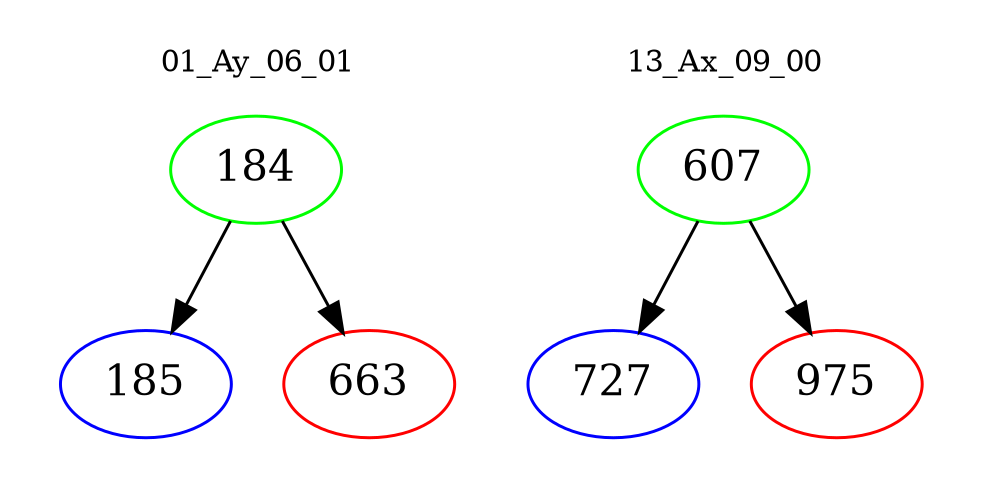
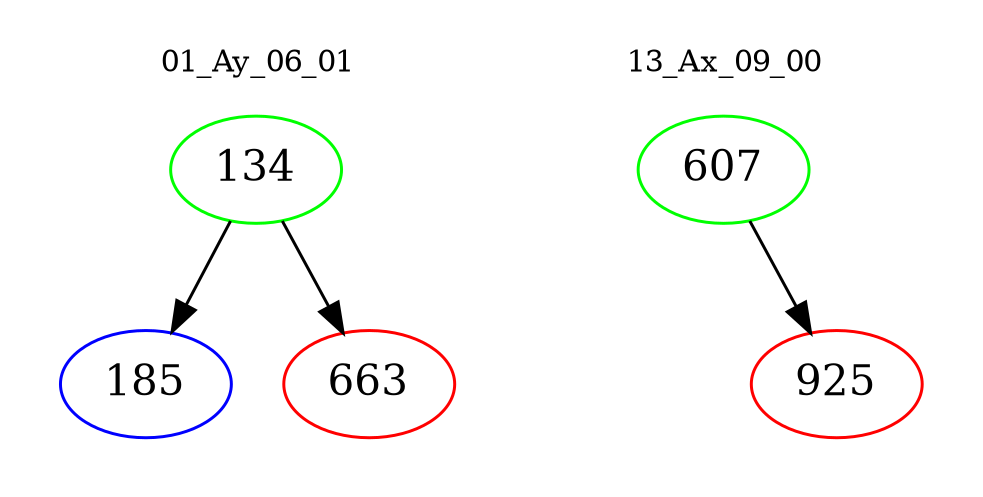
(256, 170) -> (256, 170)
(613, 384) -> none
(837, 384) -> (837, 384)
